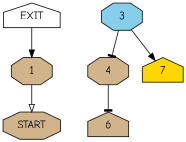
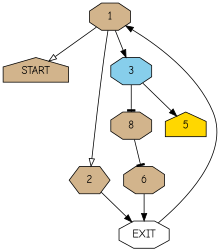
(32, 17) -> (144, 235)
none -> (119, 40)
(108, 71) -> (131, 126)
(163, 71) -> (186, 126)
(32, 126) -> (36, 71)
(108, 126) -> (144, 180)
none -> (90, 180)
none -> (144, 204)
